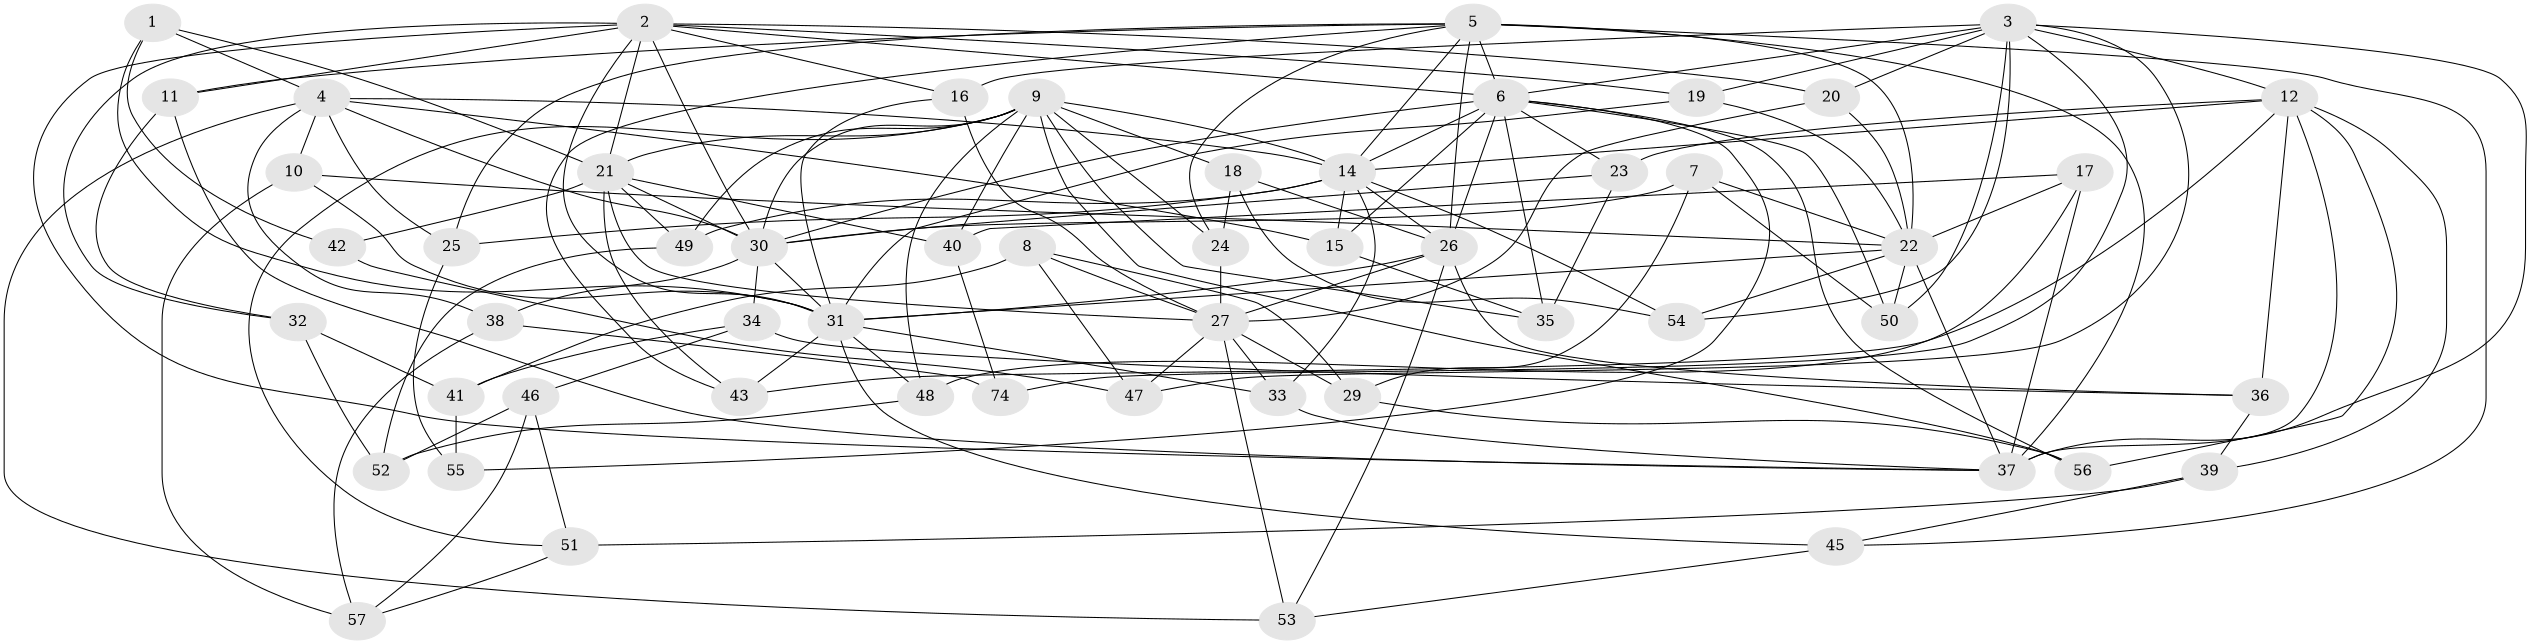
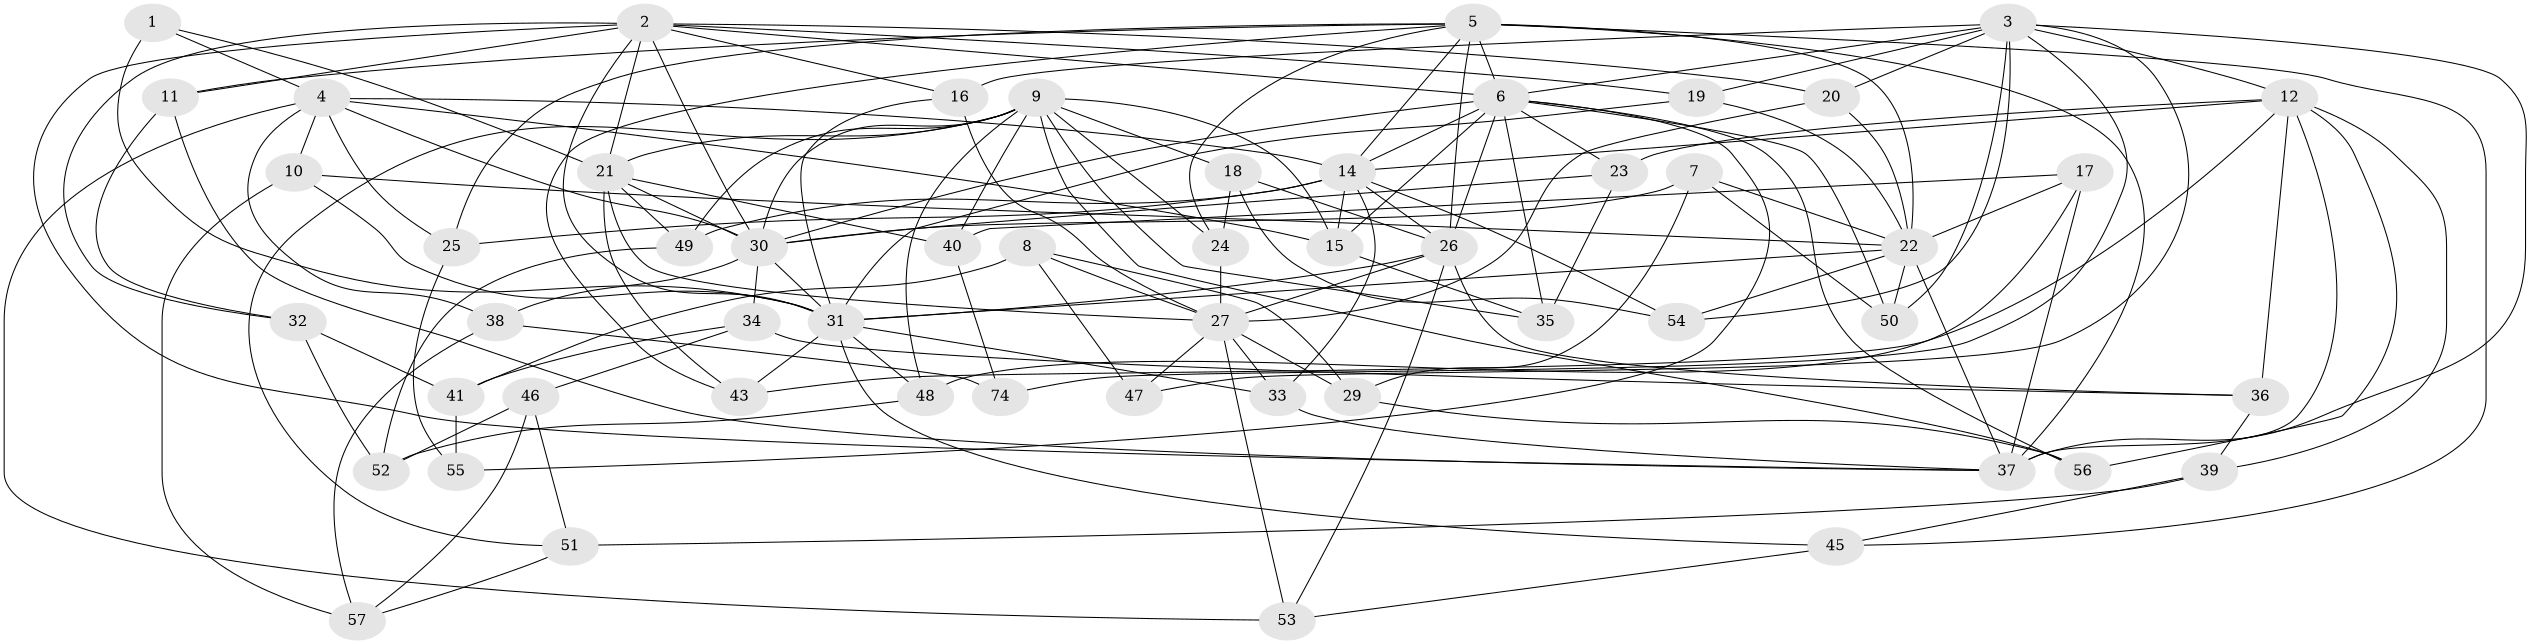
(1196, 126) -> (1210, 124)
(338, 247) -> none
